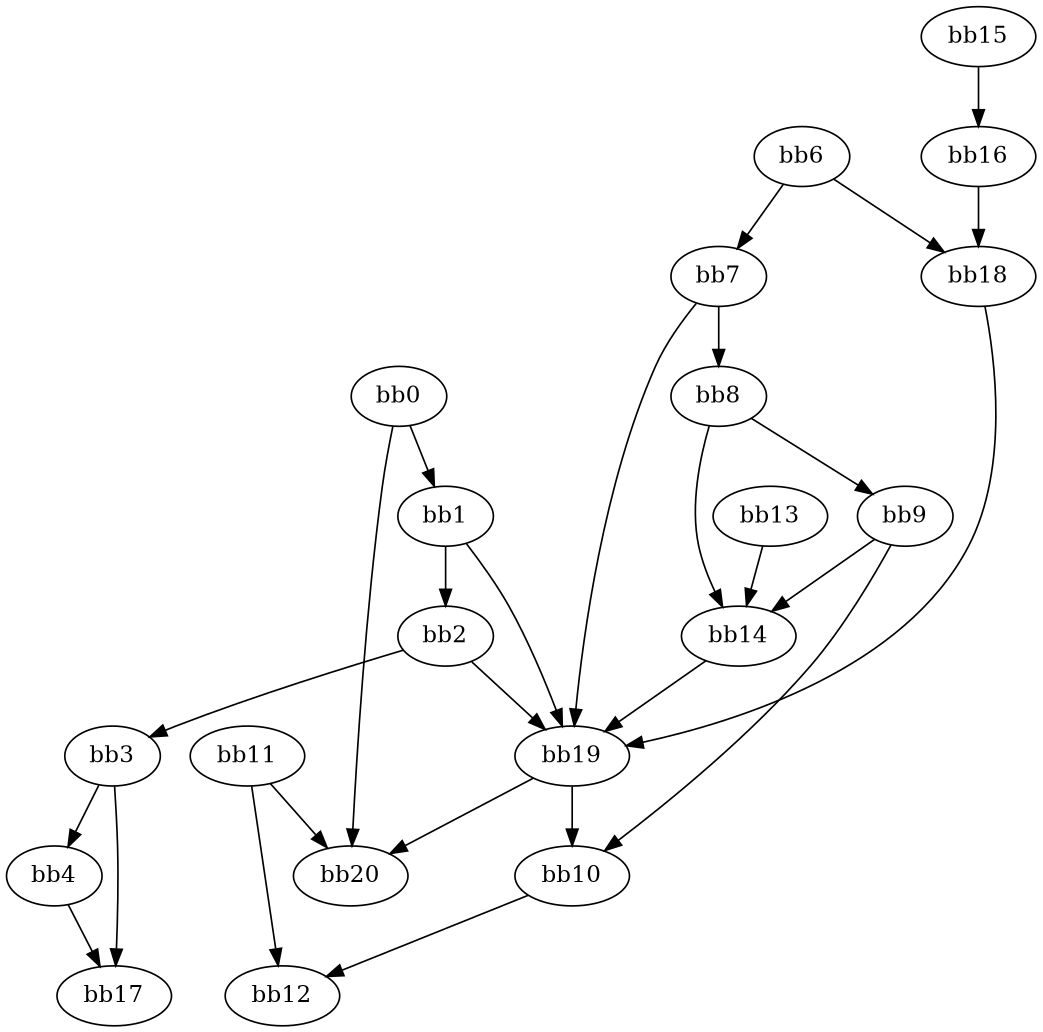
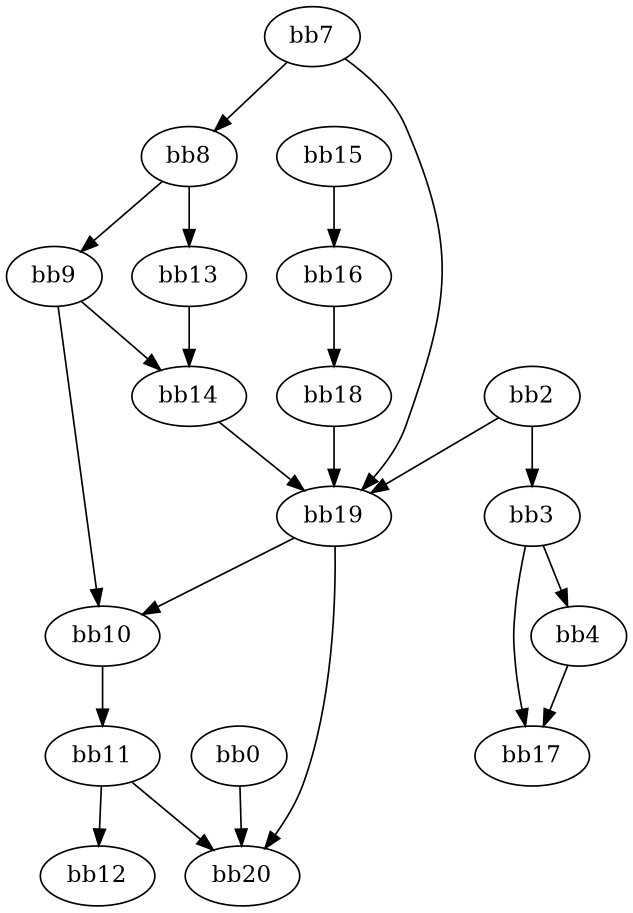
(802, 157) -> none
(695, 510) -> (189, 208)
(446, 516) -> none
(435, 933) -> (103, 688)
